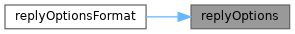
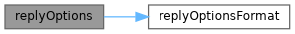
(162, 17) -> (120, 17)
